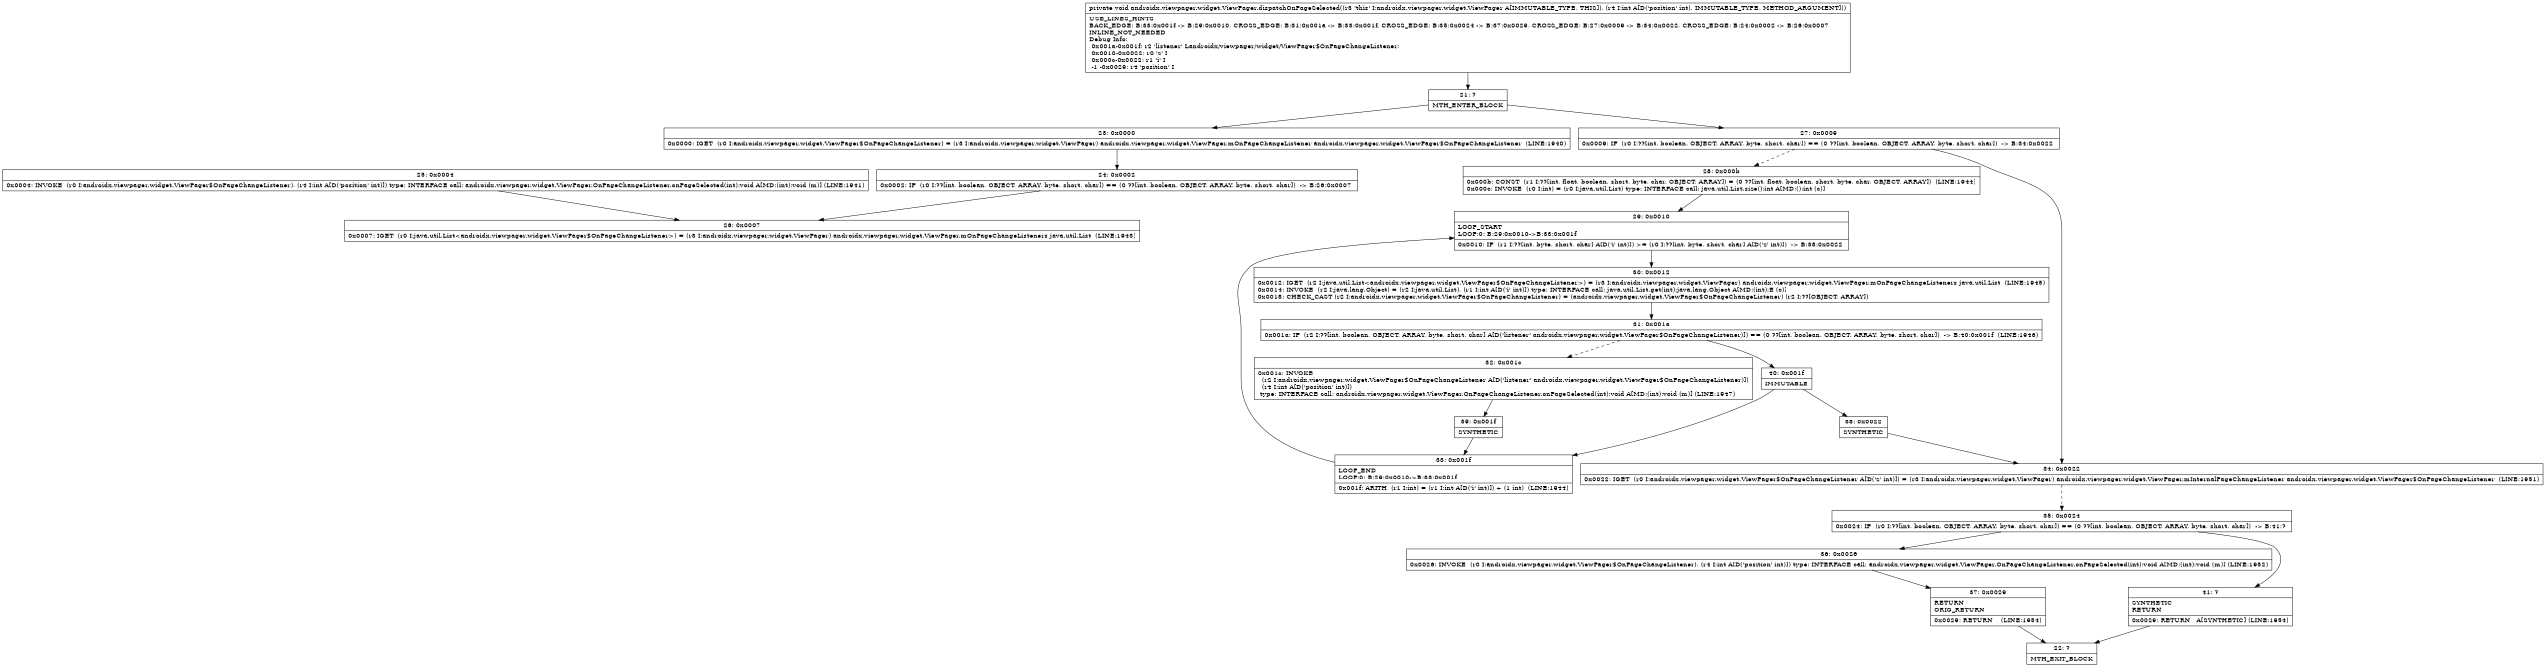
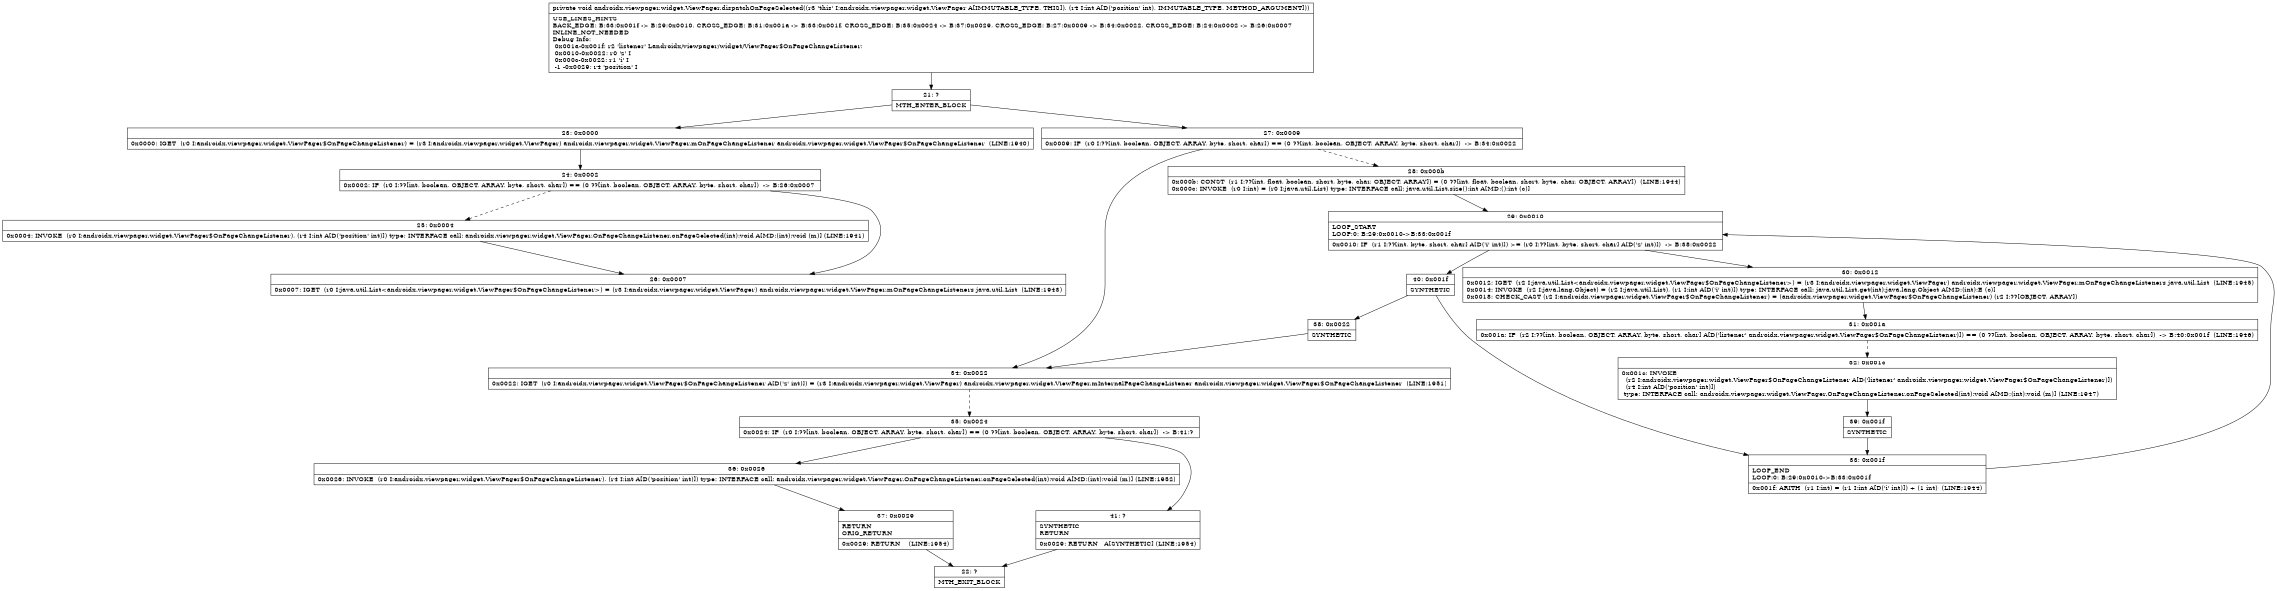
none -> (510, 205)
(1740, 350) -> (1470, 261)
(1787, 384) -> (1431, 290)
